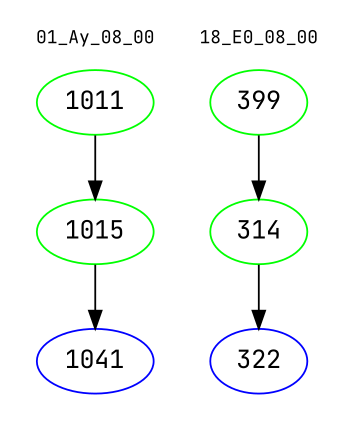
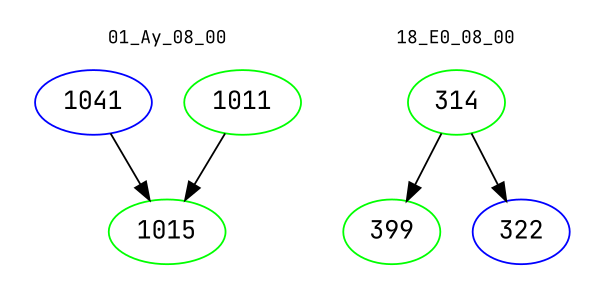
(259, 158) -> (428, 159)
(95, 288) -> (126, 159)
